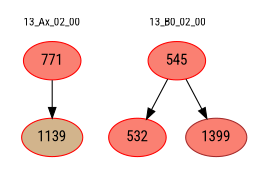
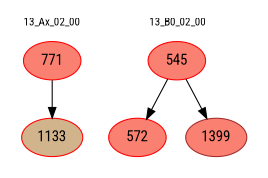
(52, 137) -> (52, 137)
(137, 137) -> (137, 137)
